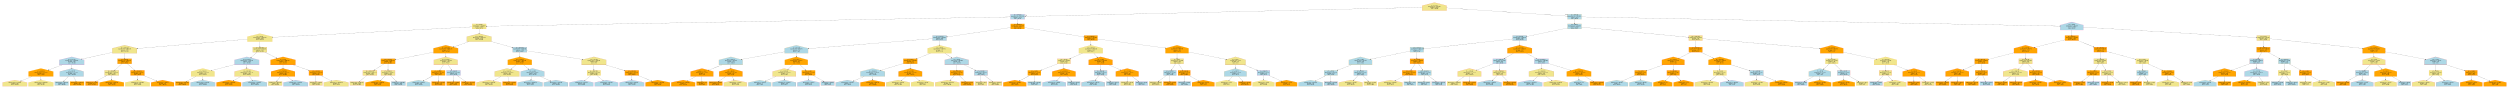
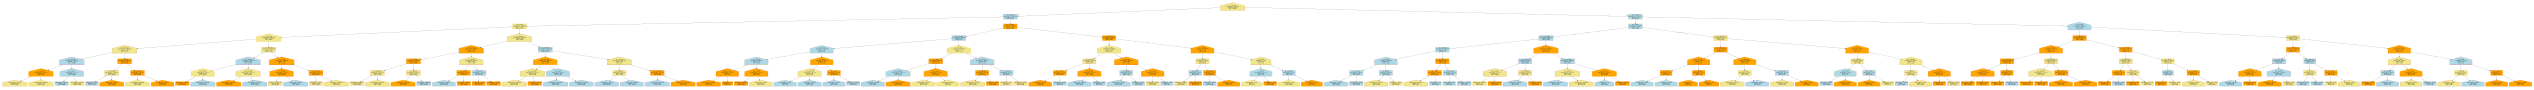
(77, 84) -> (77, 84)
(92, 84) -> (92, 84)
none -> (377, 84)
